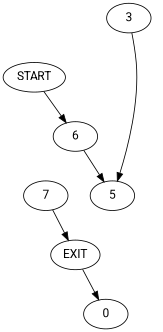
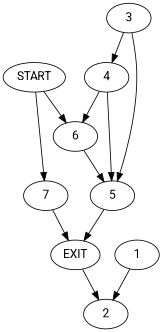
none -> (107, 77)
none -> (40, 132)
none -> (96, 222)
none -> (137, 255)
(106, 314) -> (106, 314)
